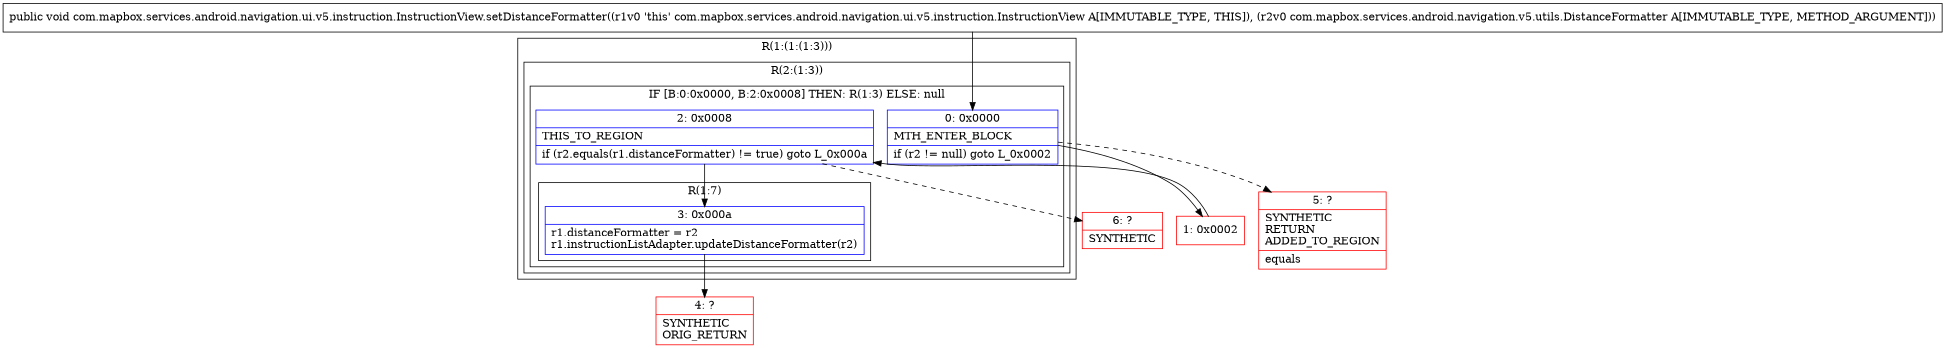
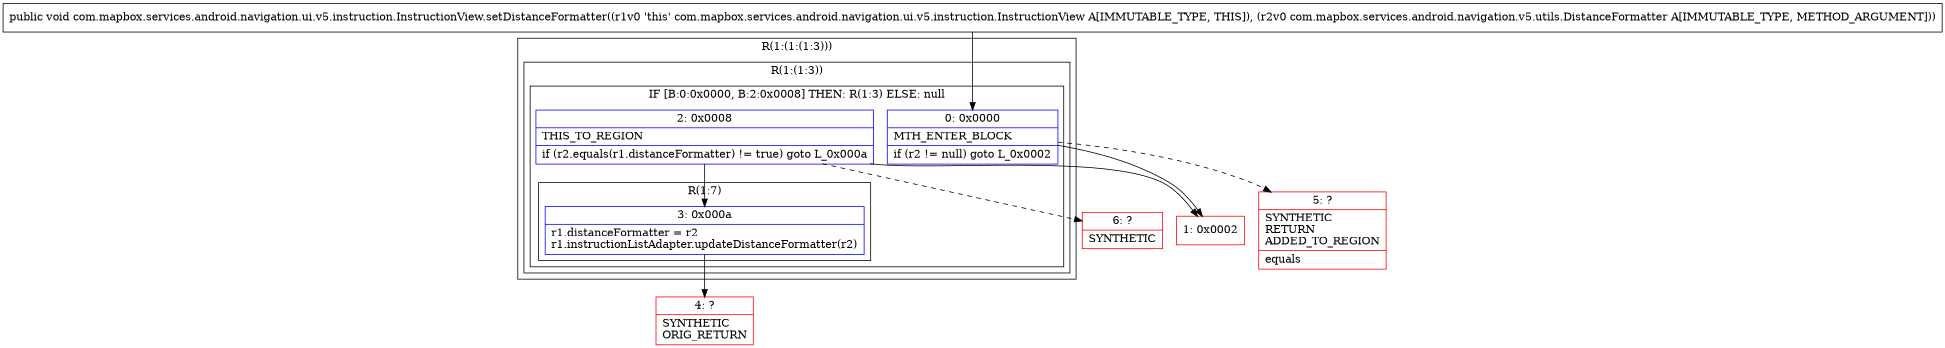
(797, 71) -> (797, 71)
(1054, 166) -> (1038, 166)
